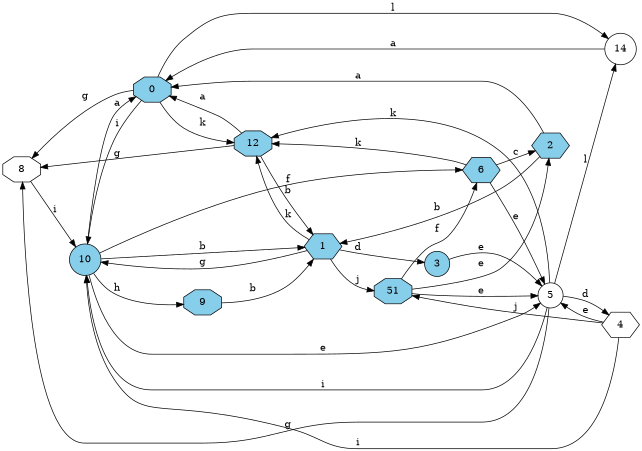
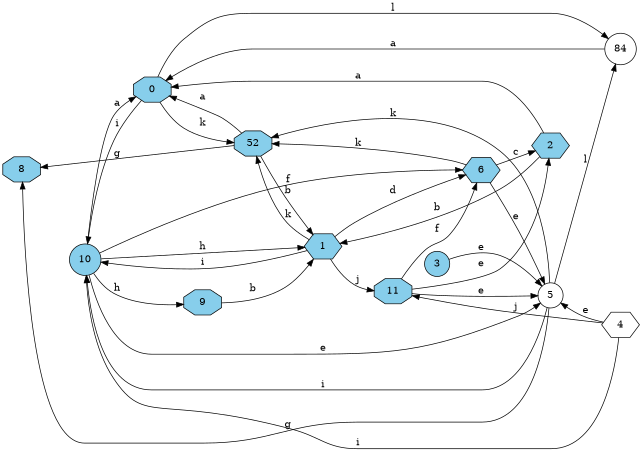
(621, 49) -> (621, 49)
(81, 114) -> none
(253, 144) -> (253, 144)
(22, 169) -> (22, 169)
(51, 211) -> none
(203, 247) -> (203, 247)
(378, 256) -> (395, 202)
(203, 262) -> (203, 262)
(393, 291) -> (393, 291)
(584, 301) -> none
